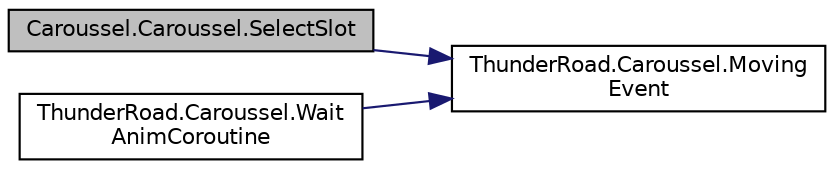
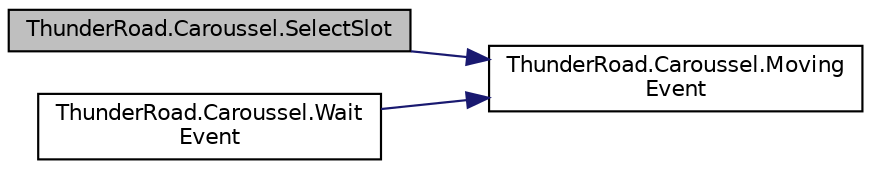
(191, 31) -> (210, 31)
(191, 127) -> (210, 127)
